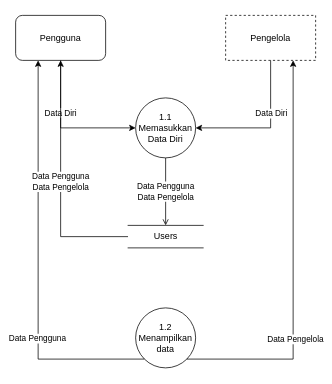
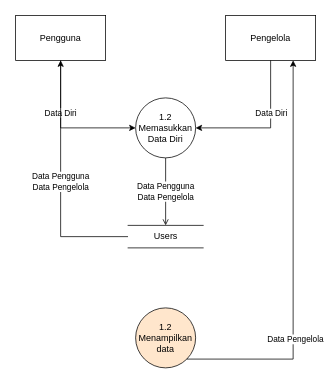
(60, 38) -> (60, 38)
(270, 38) -> (270, 38)
(165, 128) -> (165, 128)
(38, 338) -> none
(165, 338) -> (165, 338)
